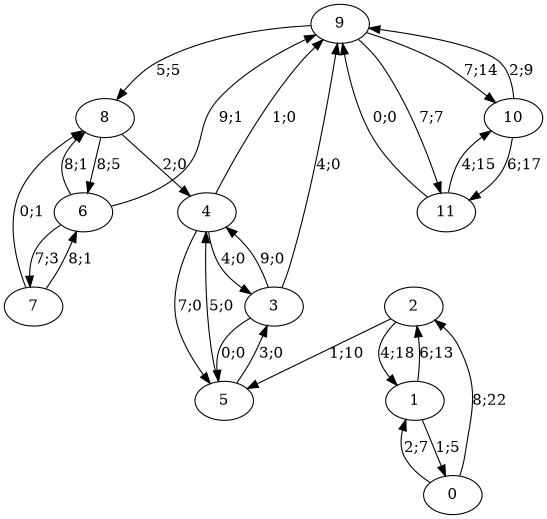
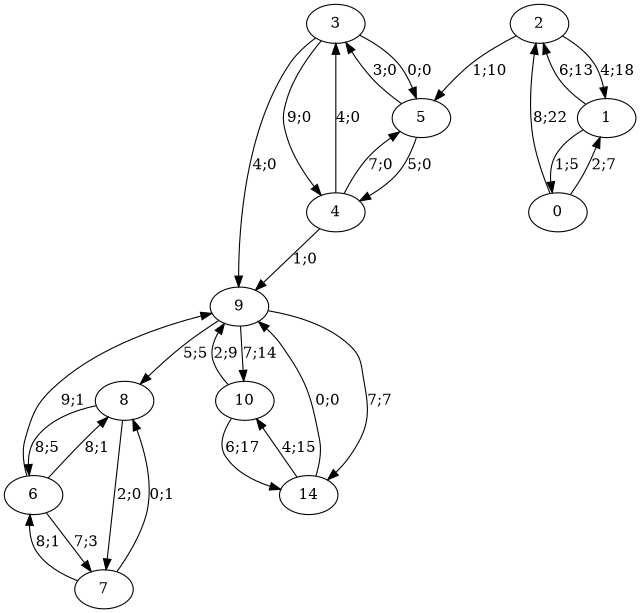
(152, 162) -> (115, 490)
(446, 212) -> (309, 495)
